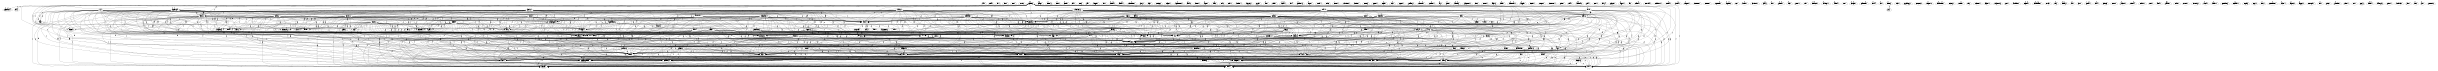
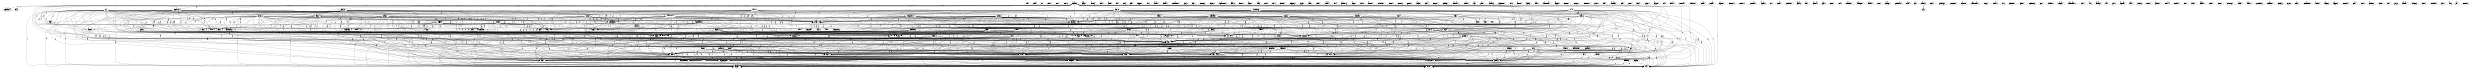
(1426, 43) -> (1150, 54)
